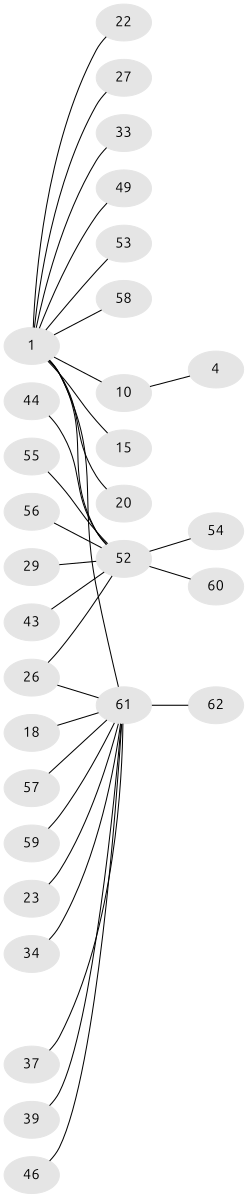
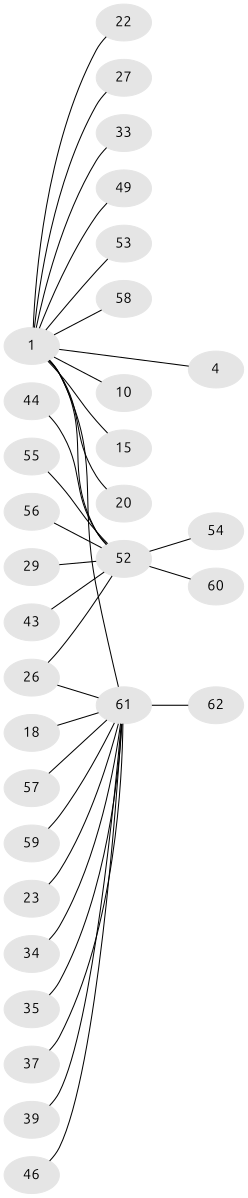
(170, 381) -> (124, 358)
none -> (32, 1009)
